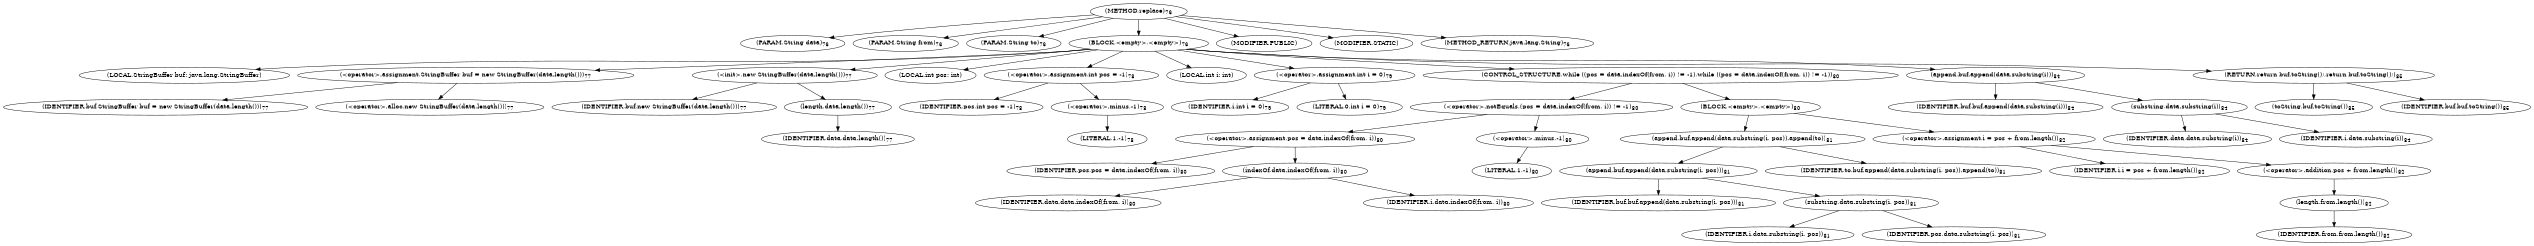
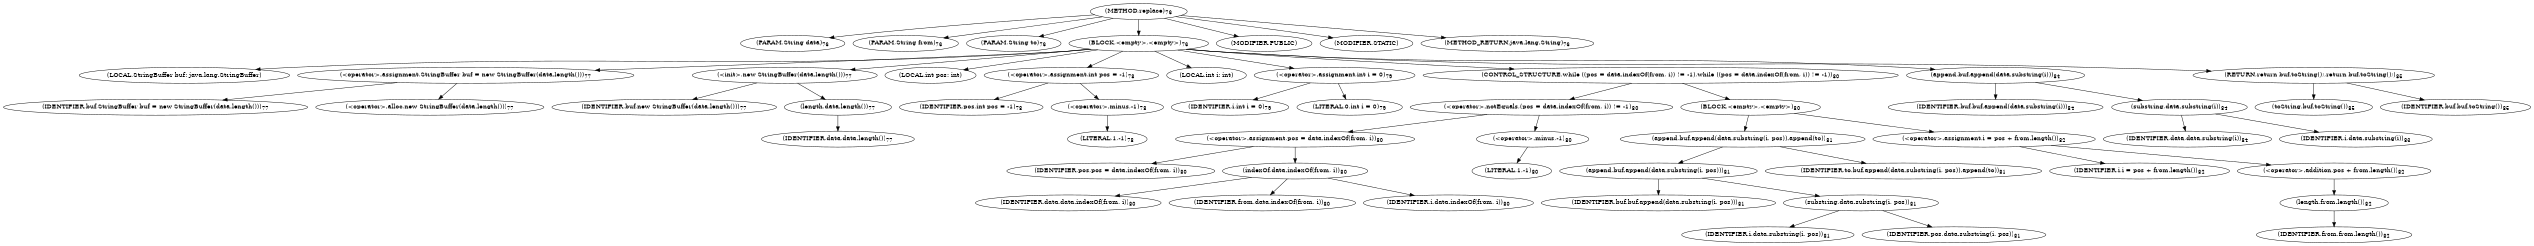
(2407, 138) -> (2407, 138)
none -> (1262, 203)
